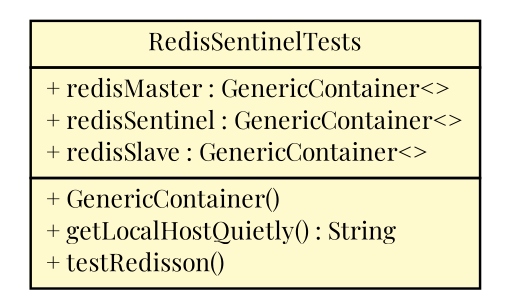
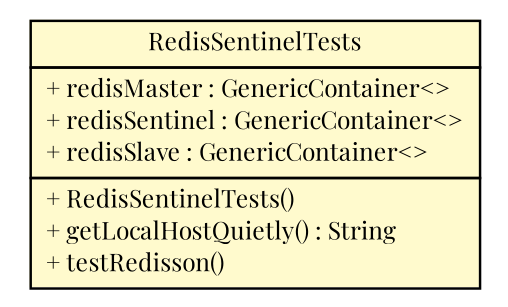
(163, 200) -> (171, 200)
